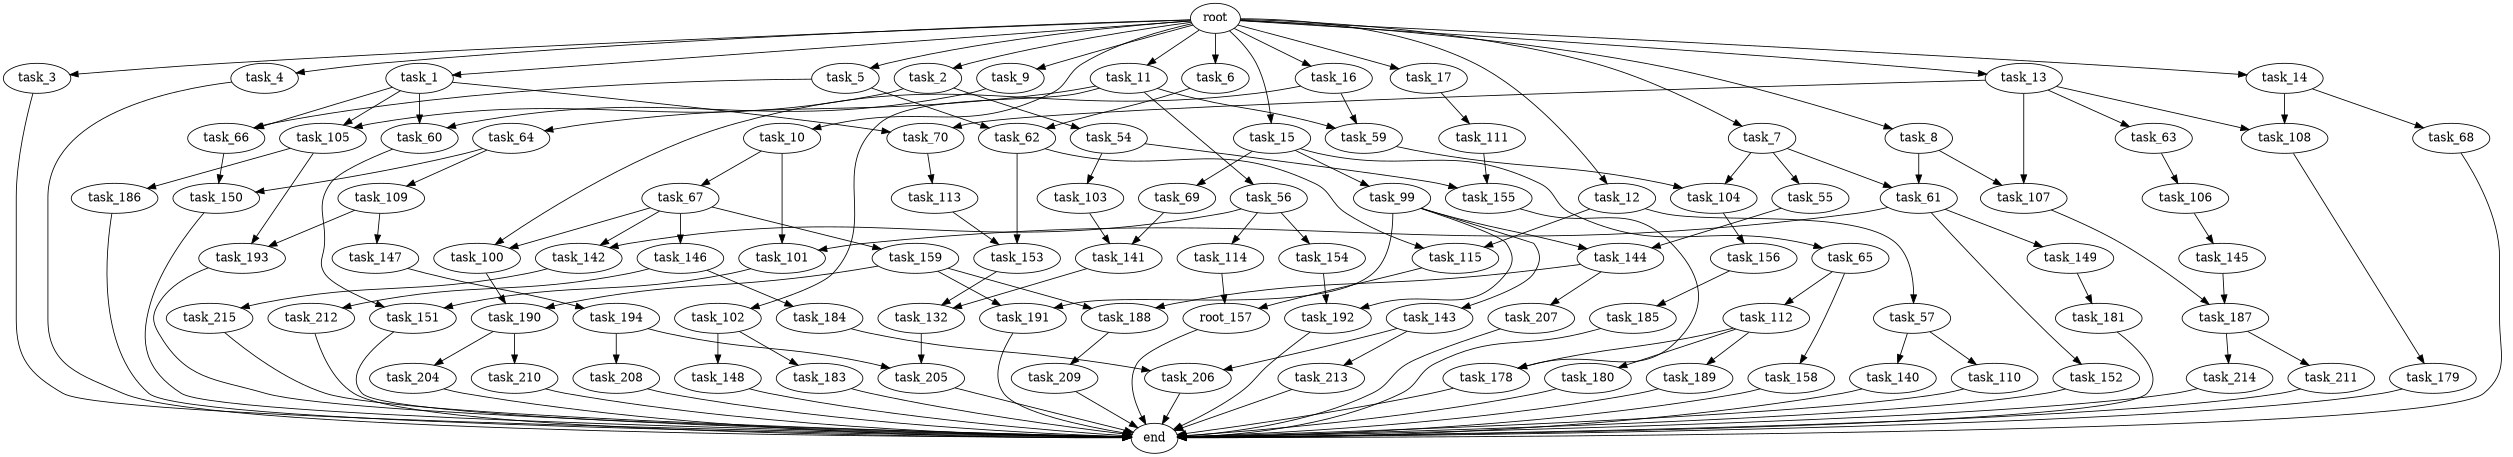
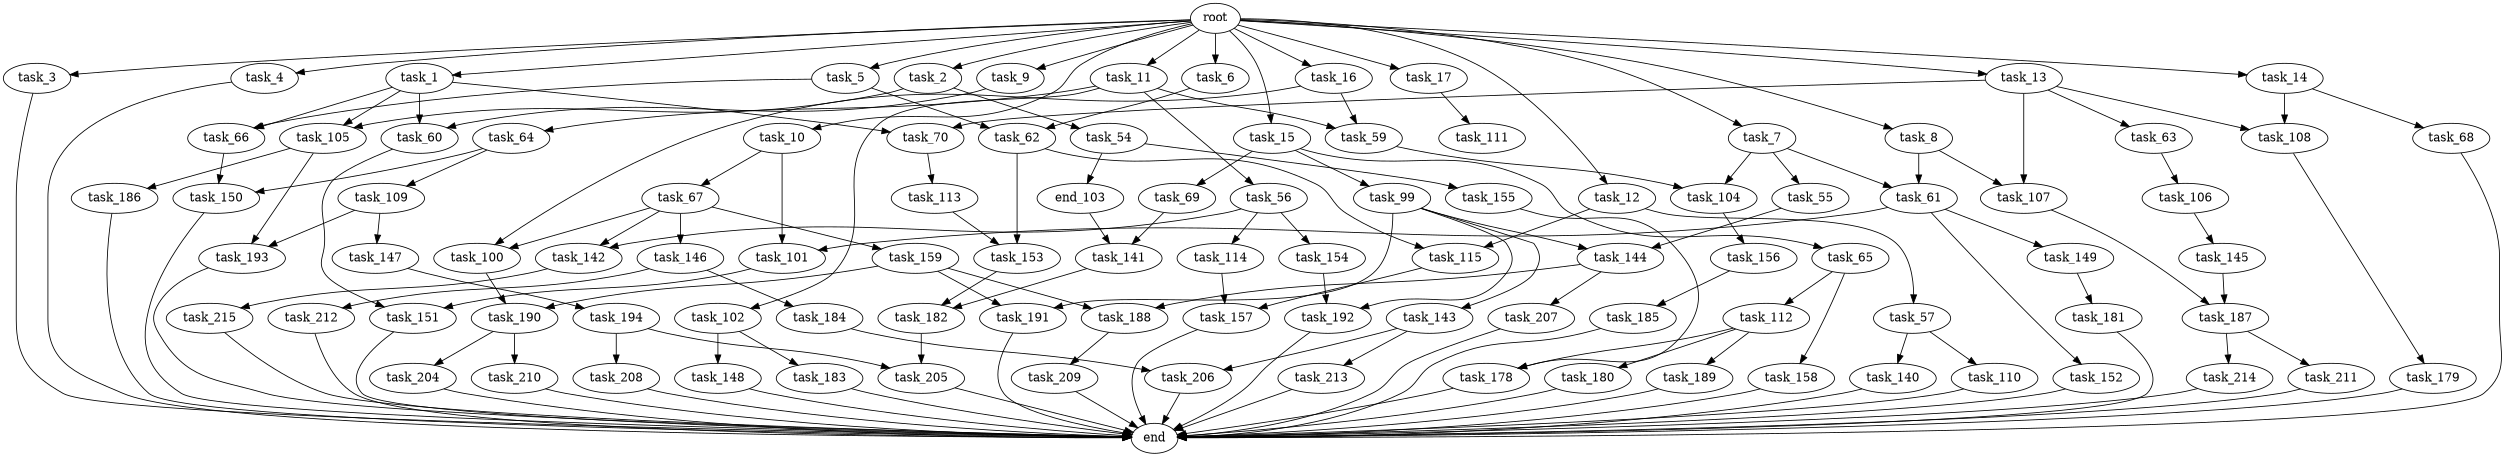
(1485, 164) -> none
(1080, 198) -> (1080, 198)
(921, 318) -> (921, 318)
(1226, 318) -> (1226, 318)
